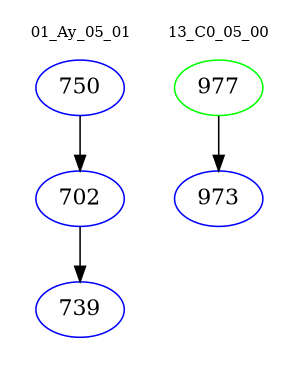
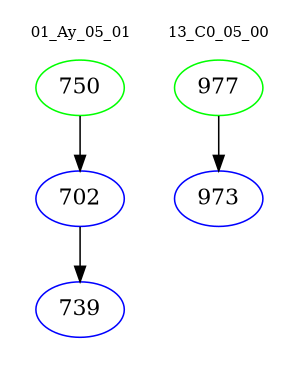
(80, 88) -> (80, 88)
